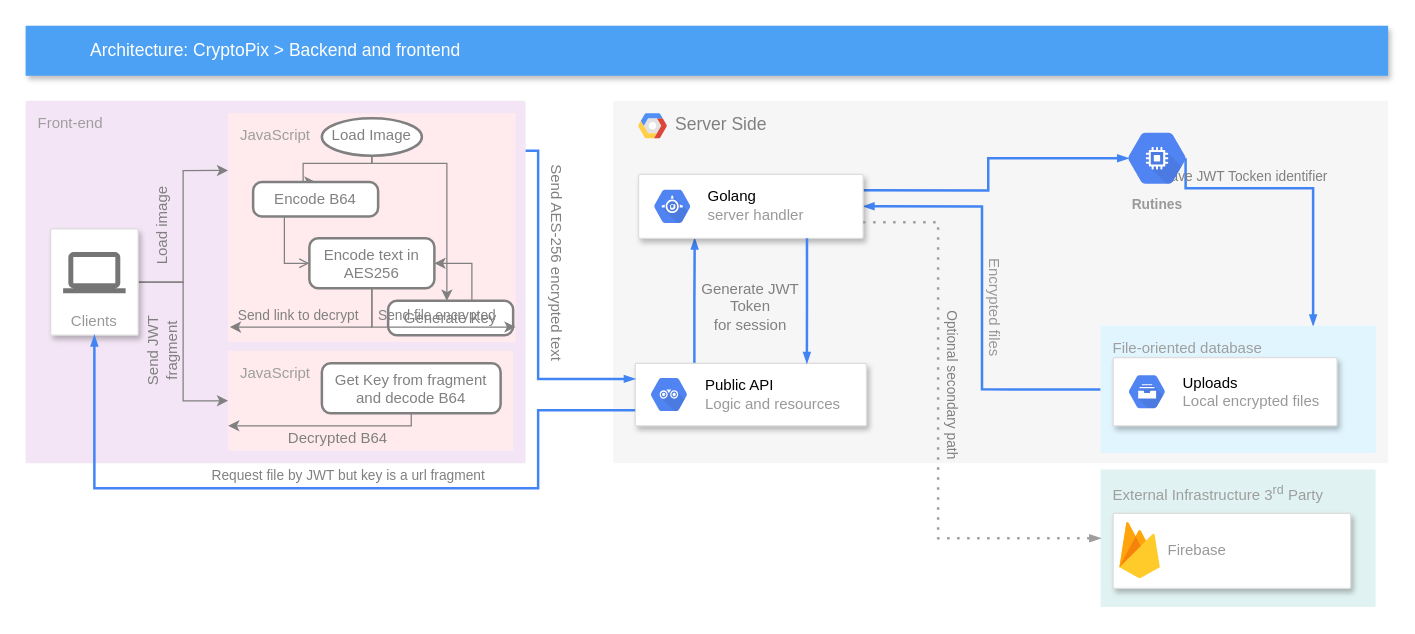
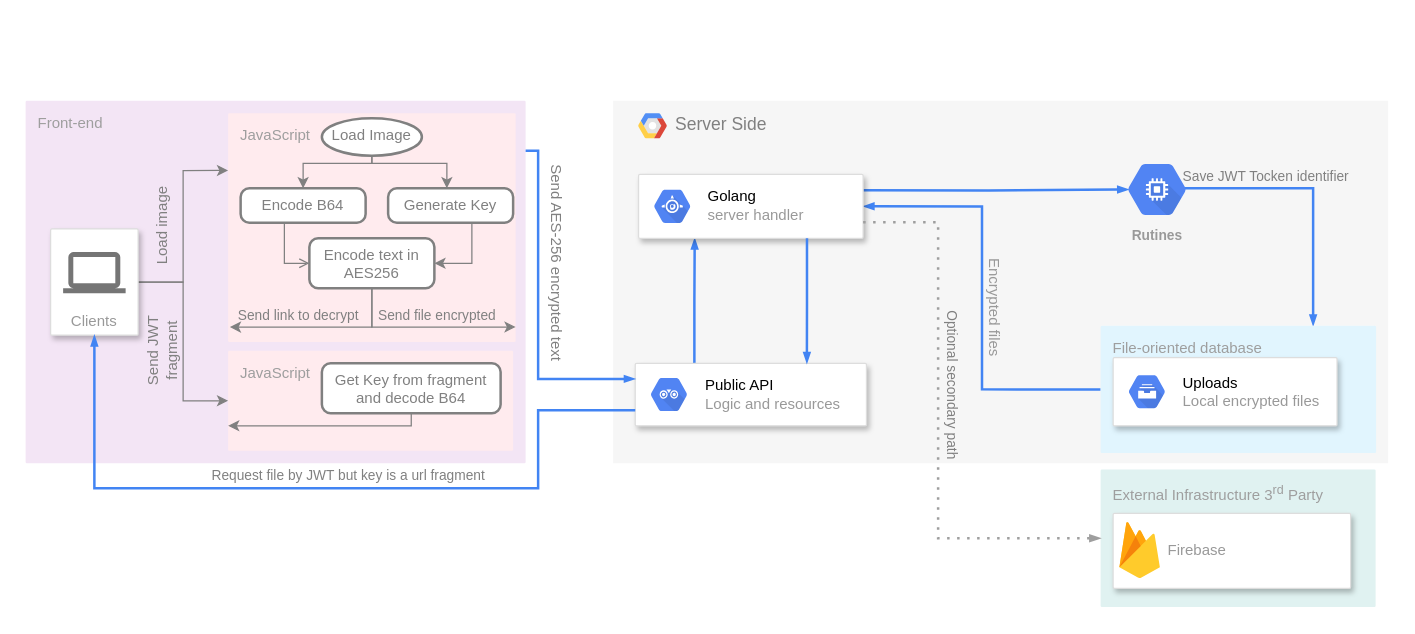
(707, 51) -> none
(1157, 158) -> (1157, 189)
(316, 199) -> (303, 205)
(751, 307) -> none
(451, 318) -> (451, 205)
(338, 438) -> none
